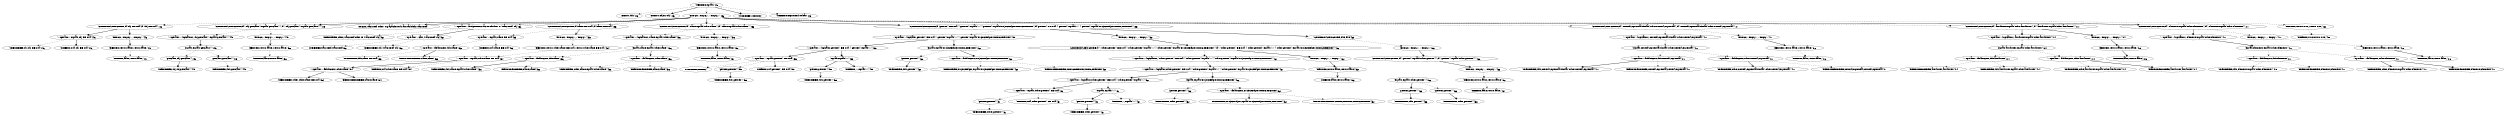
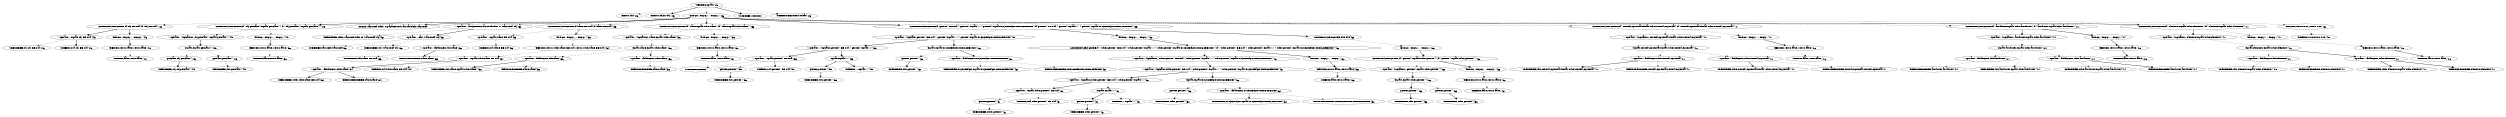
(2231, 43) -> (2231, 43)
(2321, 53) -> (2321, 53)
(1997, 64) -> (2020, 59)
(585, 69) -> none
none -> (1413, 69)
